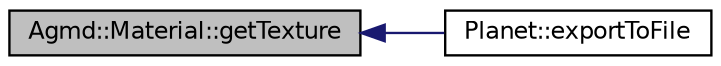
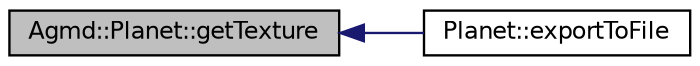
(185, 33) -> (174, 33)
